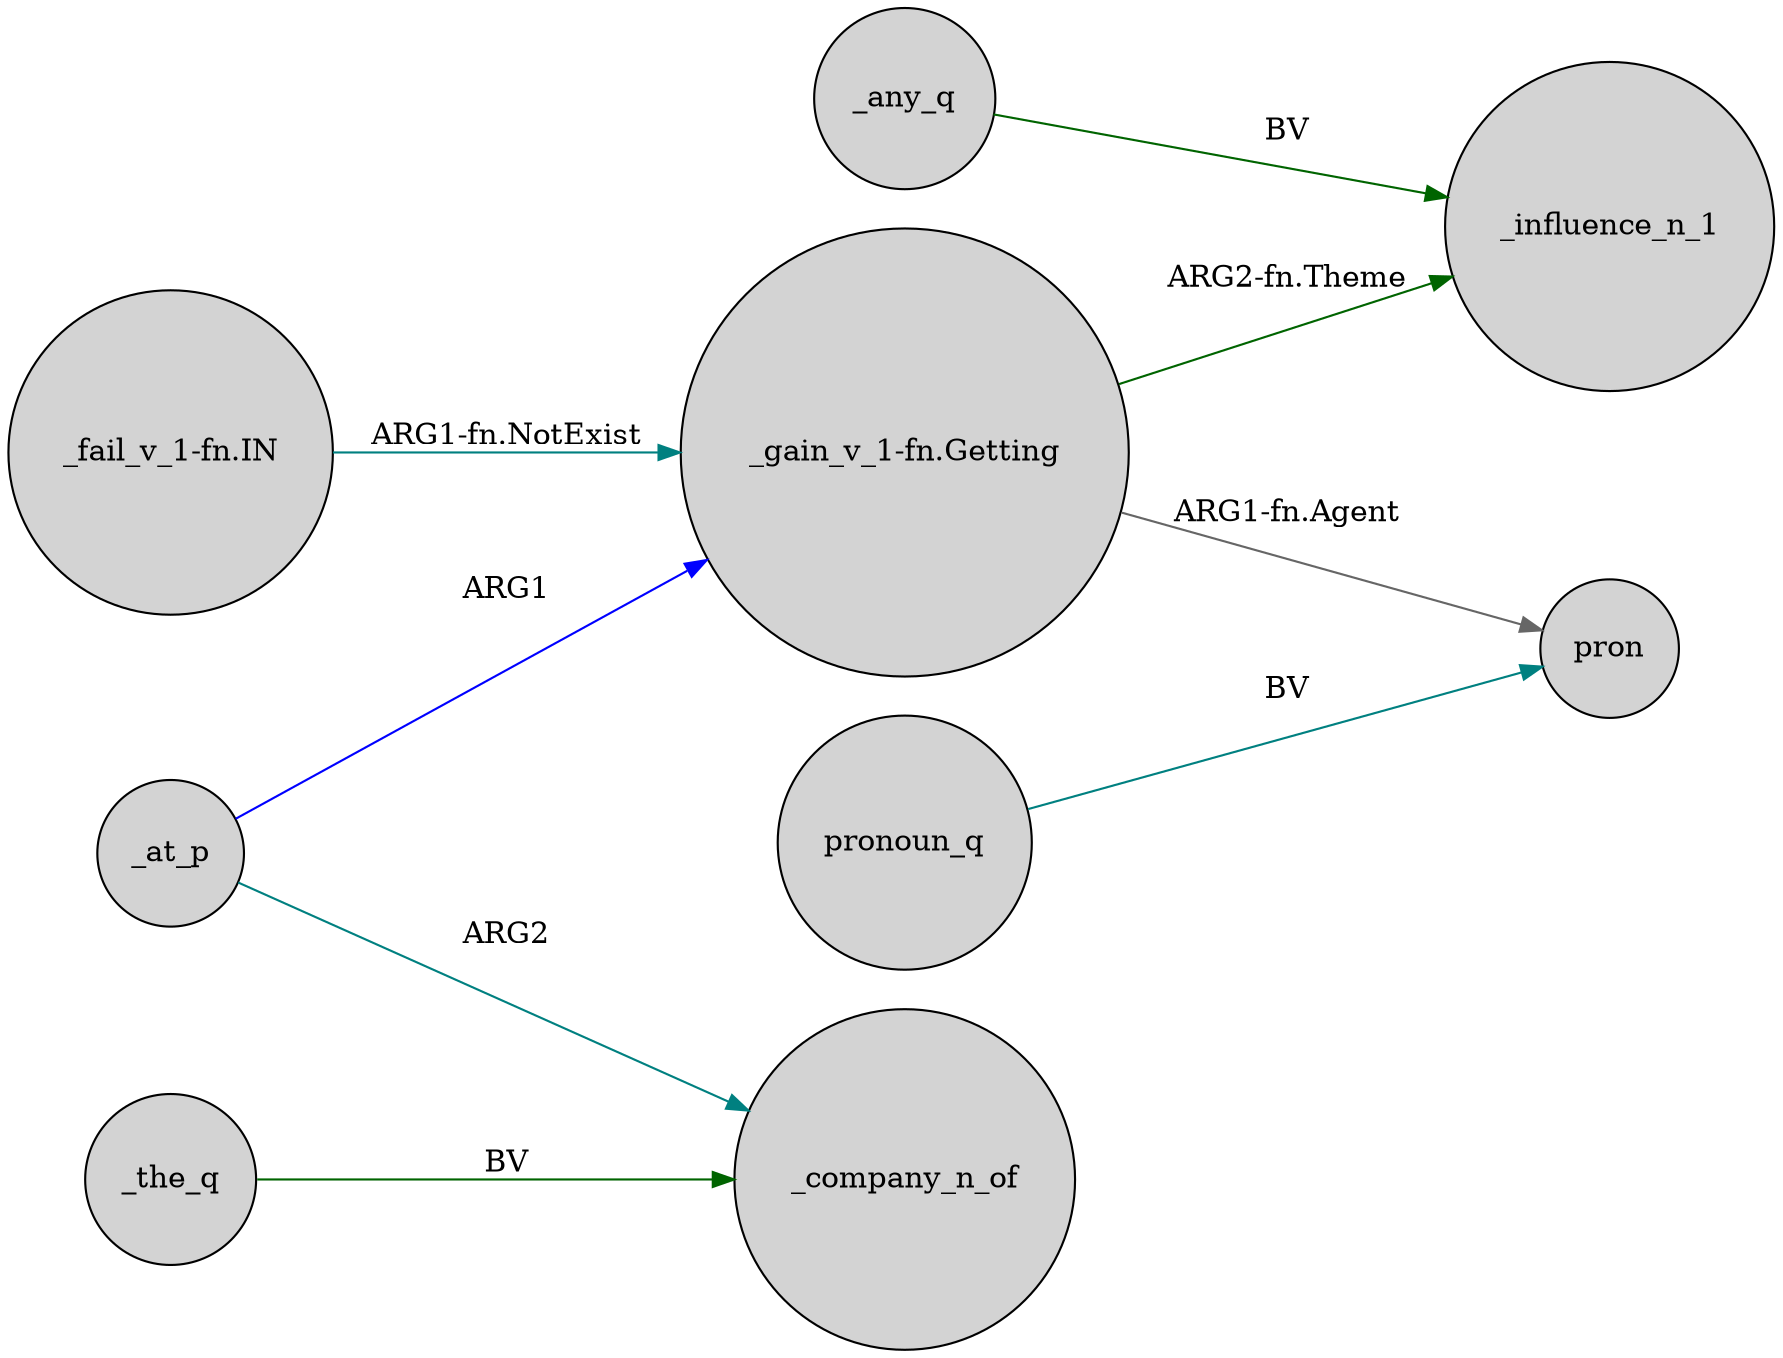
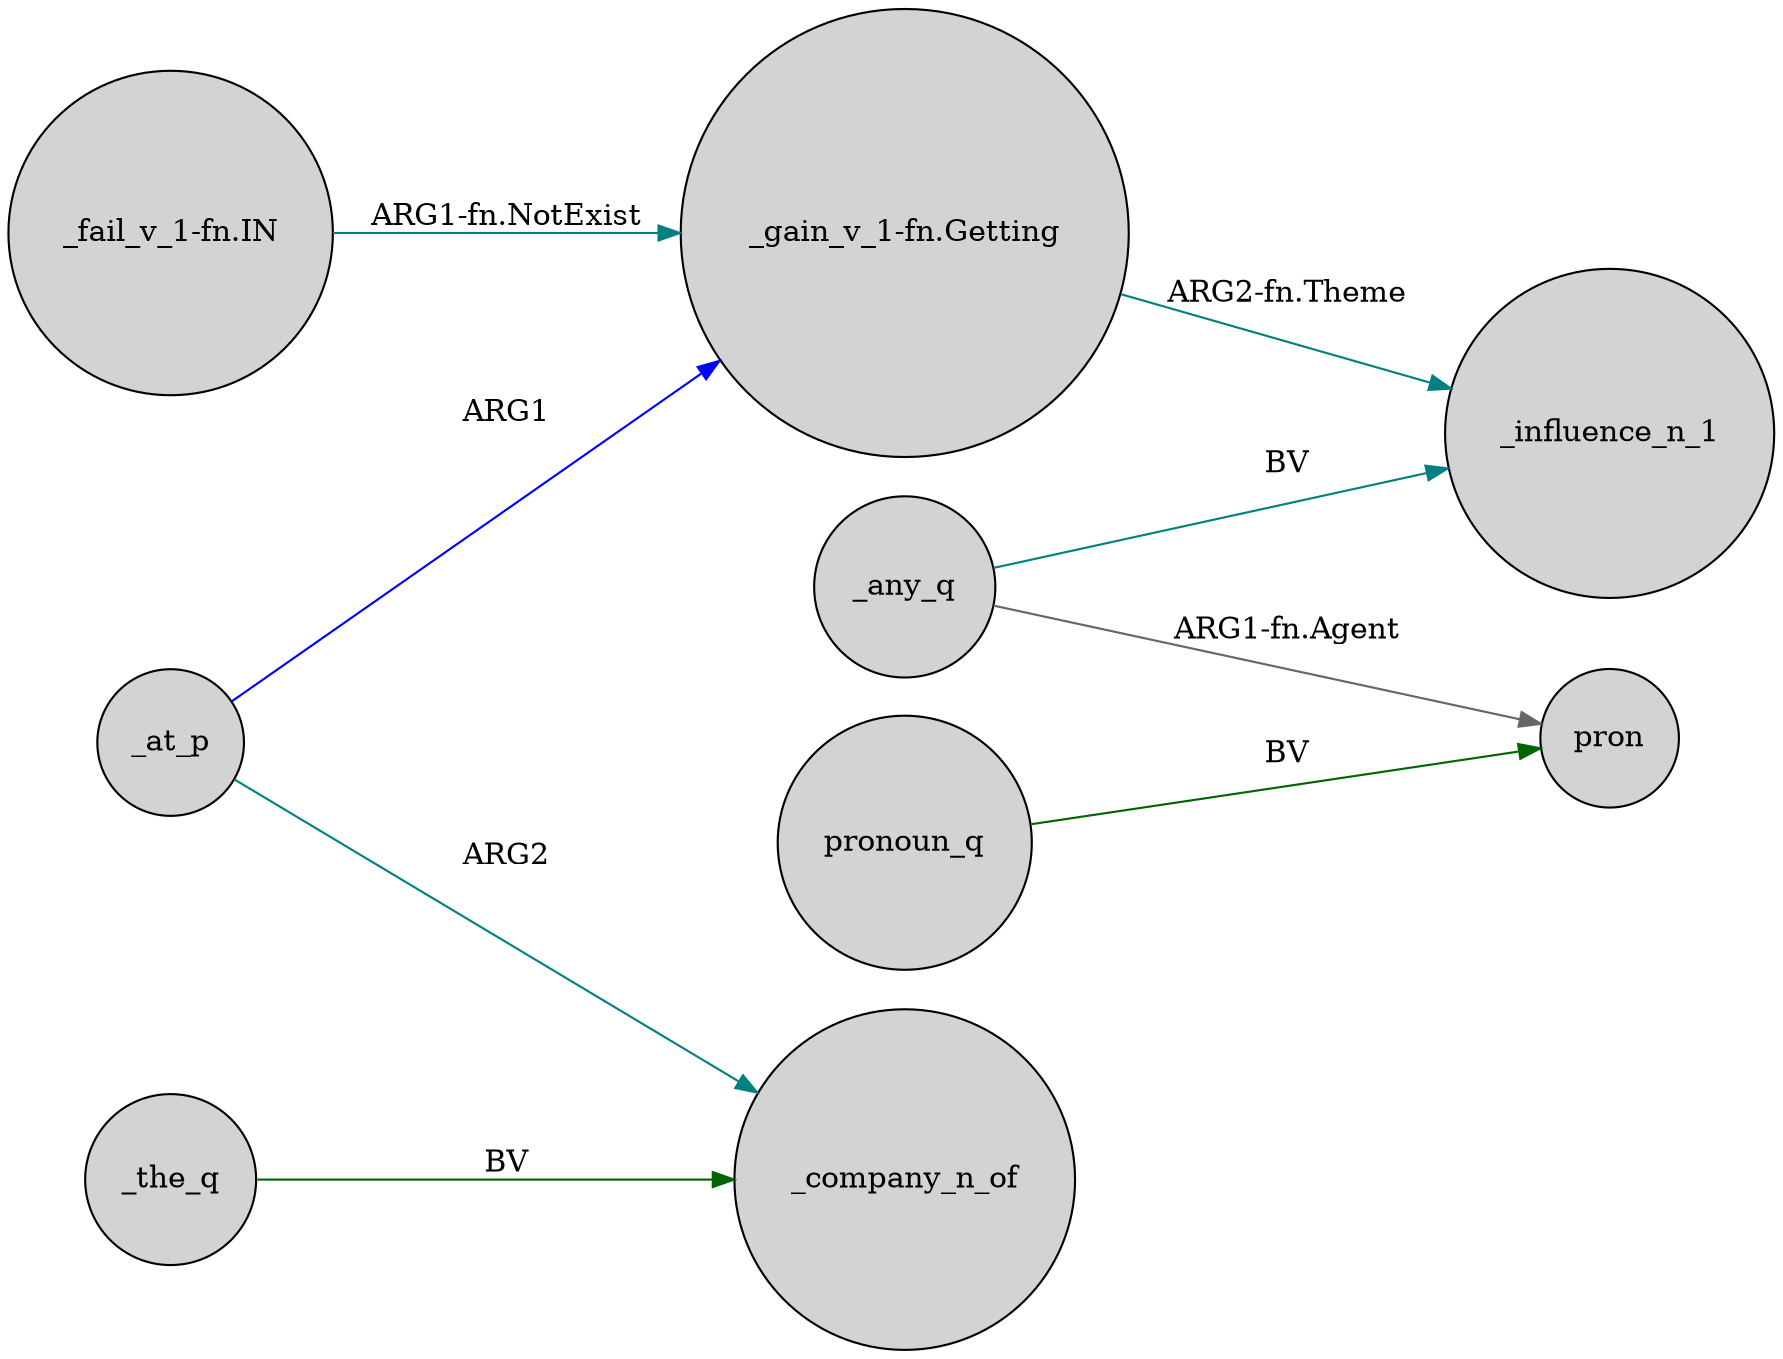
(1210, 154) -> (1210, 520)
(1275, 334) -> (1275, 338)
(1322, 569) -> (1257, 662)
(1275, 741) -> (1275, 788)
